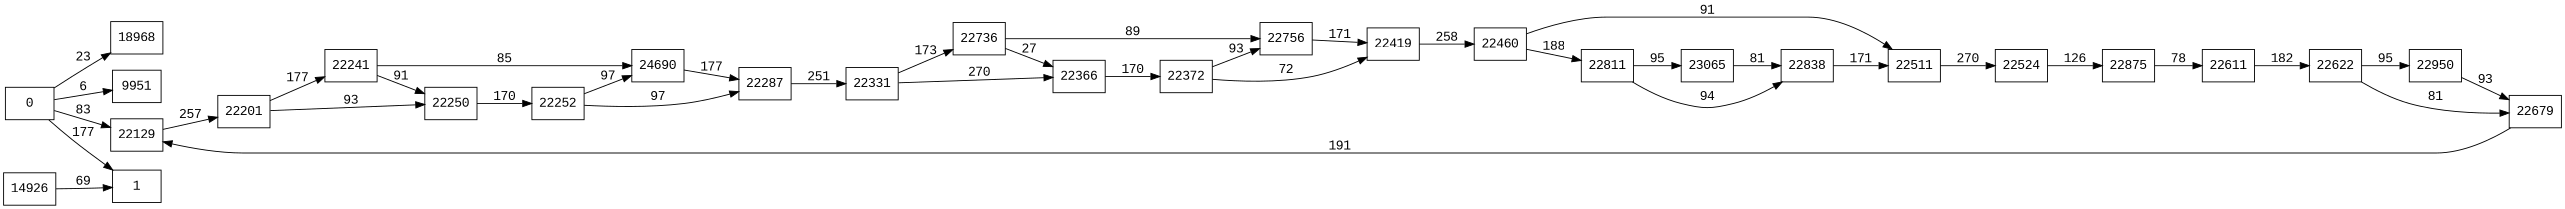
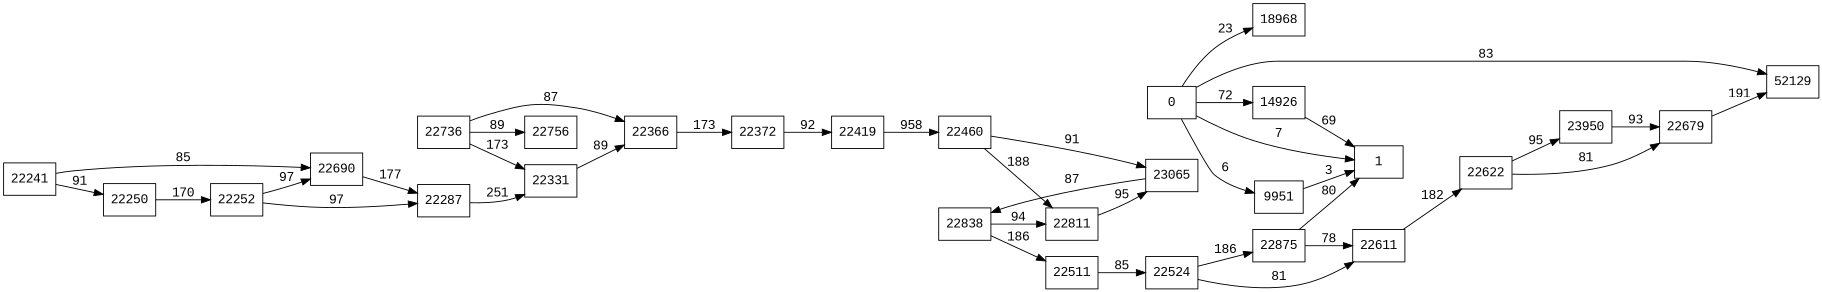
(1707, 17) -> (1064, 149)
(1447, 37) -> (911, 126)
(1335, 41) -> none
(1029, 49) -> (551, 98)
(1232, 59) -> none
(1757, 59) -> (1072, 180)
(1861, 59) -> (1018, 237)
(1968, 59) -> (1122, 266)
(2075, 59) -> (1225, 250)
(921, 63) -> (493, 155)
(658, 66) -> (337, 169)
(2435, 66) -> (1586, 127)
(1133, 70) -> (704, 126)
(1286, 70) -> (808, 126)
(979, 72) -> (601, 146)
none -> (1220, 103)
(1703, 107) -> (1014, 224)
(244, 112) -> none
(83, 133) -> (1279, 134)
(137, 135) -> (1793, 82)
none -> (1324, 181)
none -> (1326, 207)
none -> (1273, 288)
